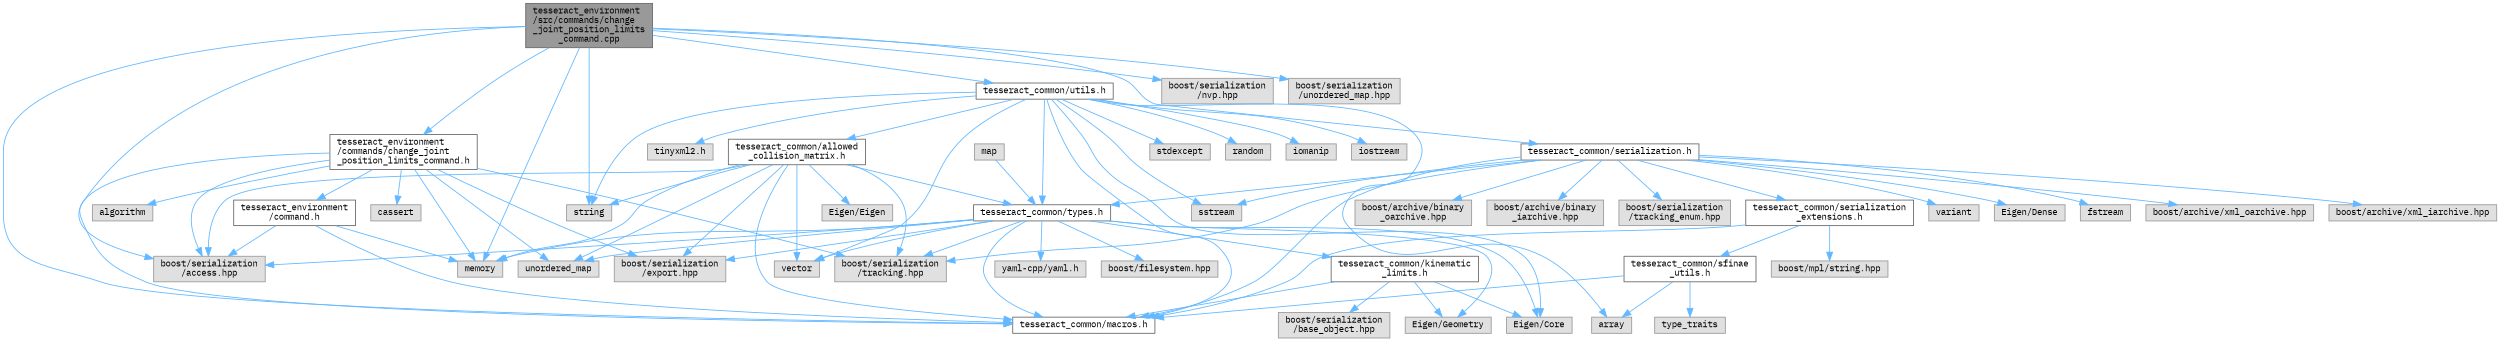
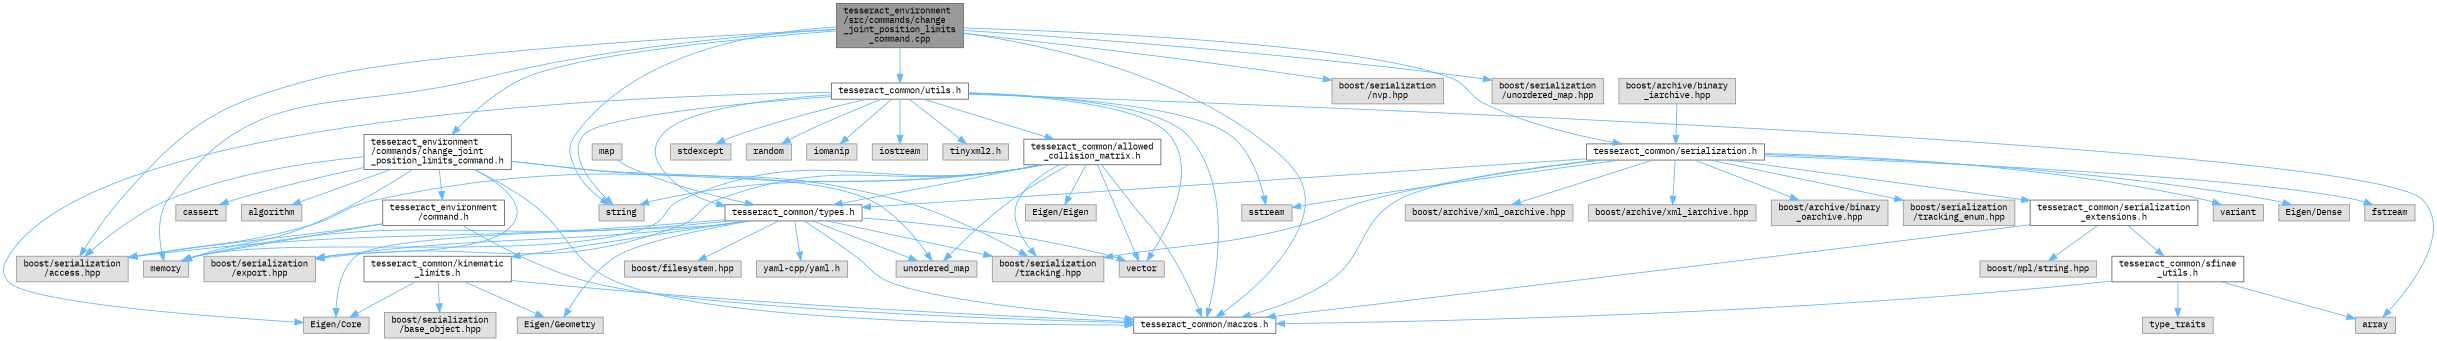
(1584, 177) -> (1676, 119)
